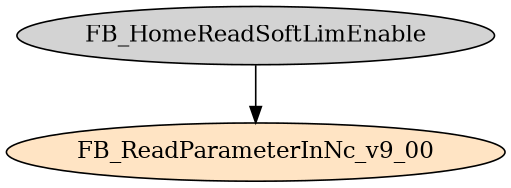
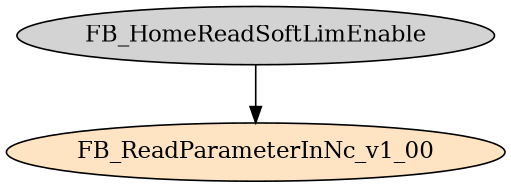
(256, 152) -> (256, 152)
